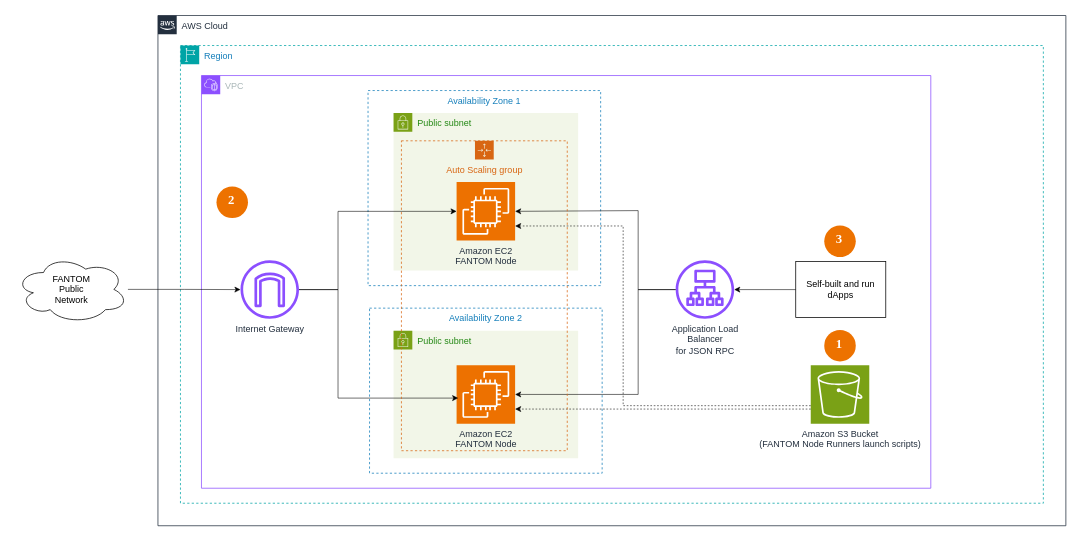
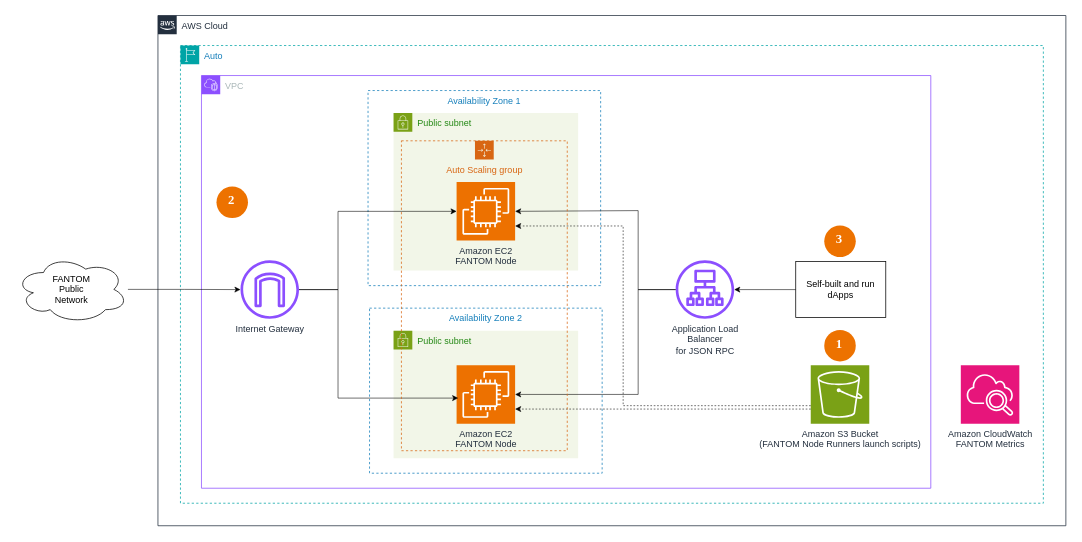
(218, 56) -> (214, 56)
none -> (990, 394)
